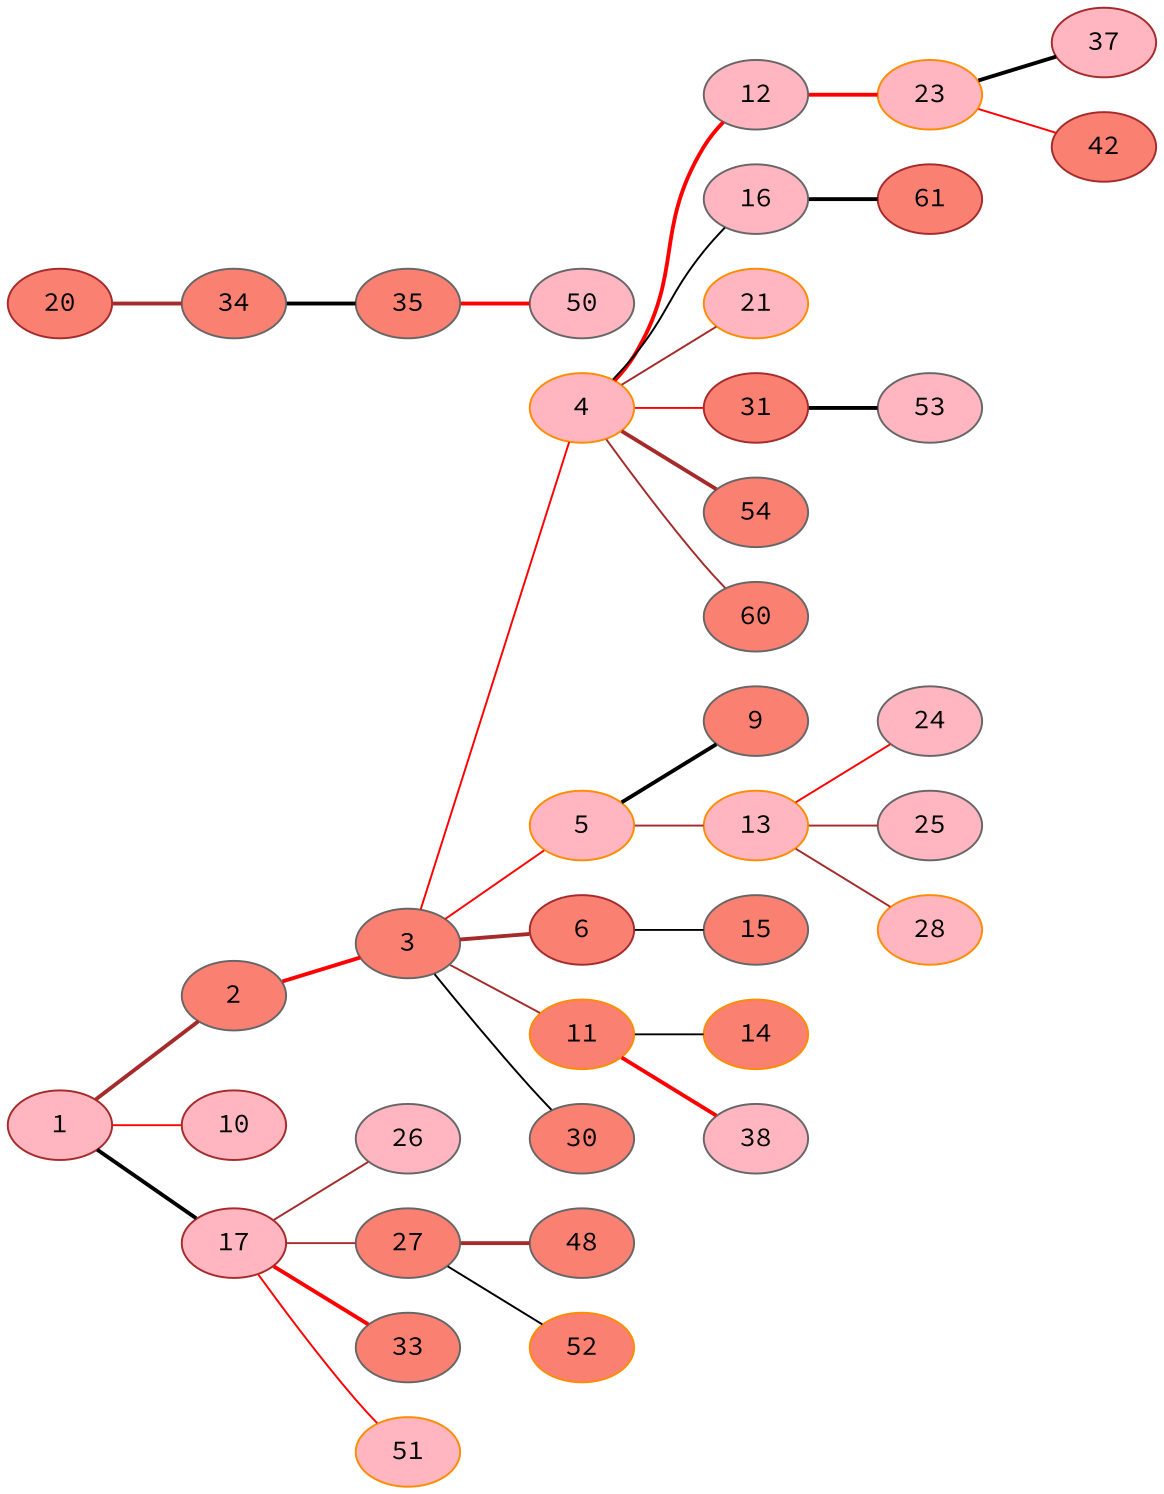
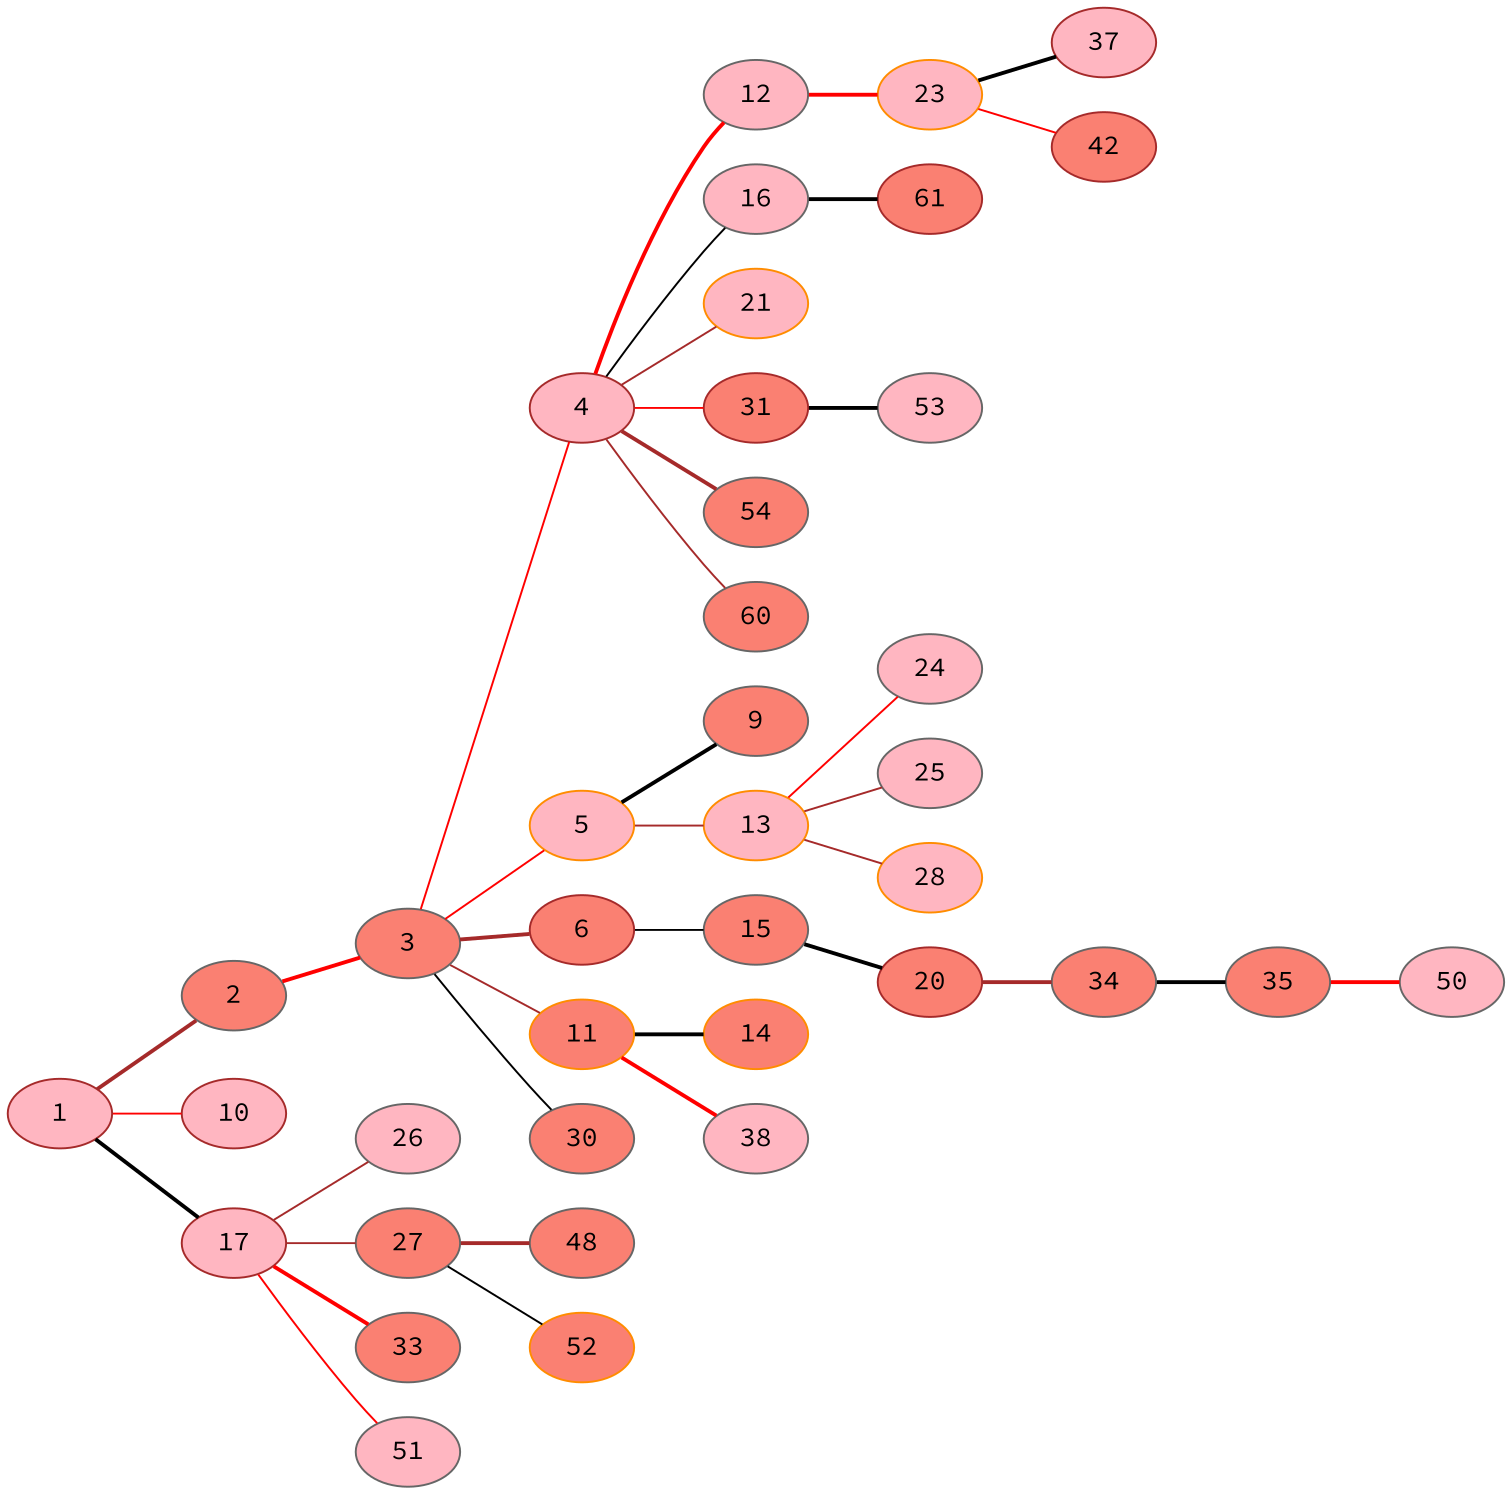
(582, 408) -> (582, 408)
none -> (843, 956)
(669, 1034) -> (669, 1034)
(408, 1452) -> (408, 1452)
